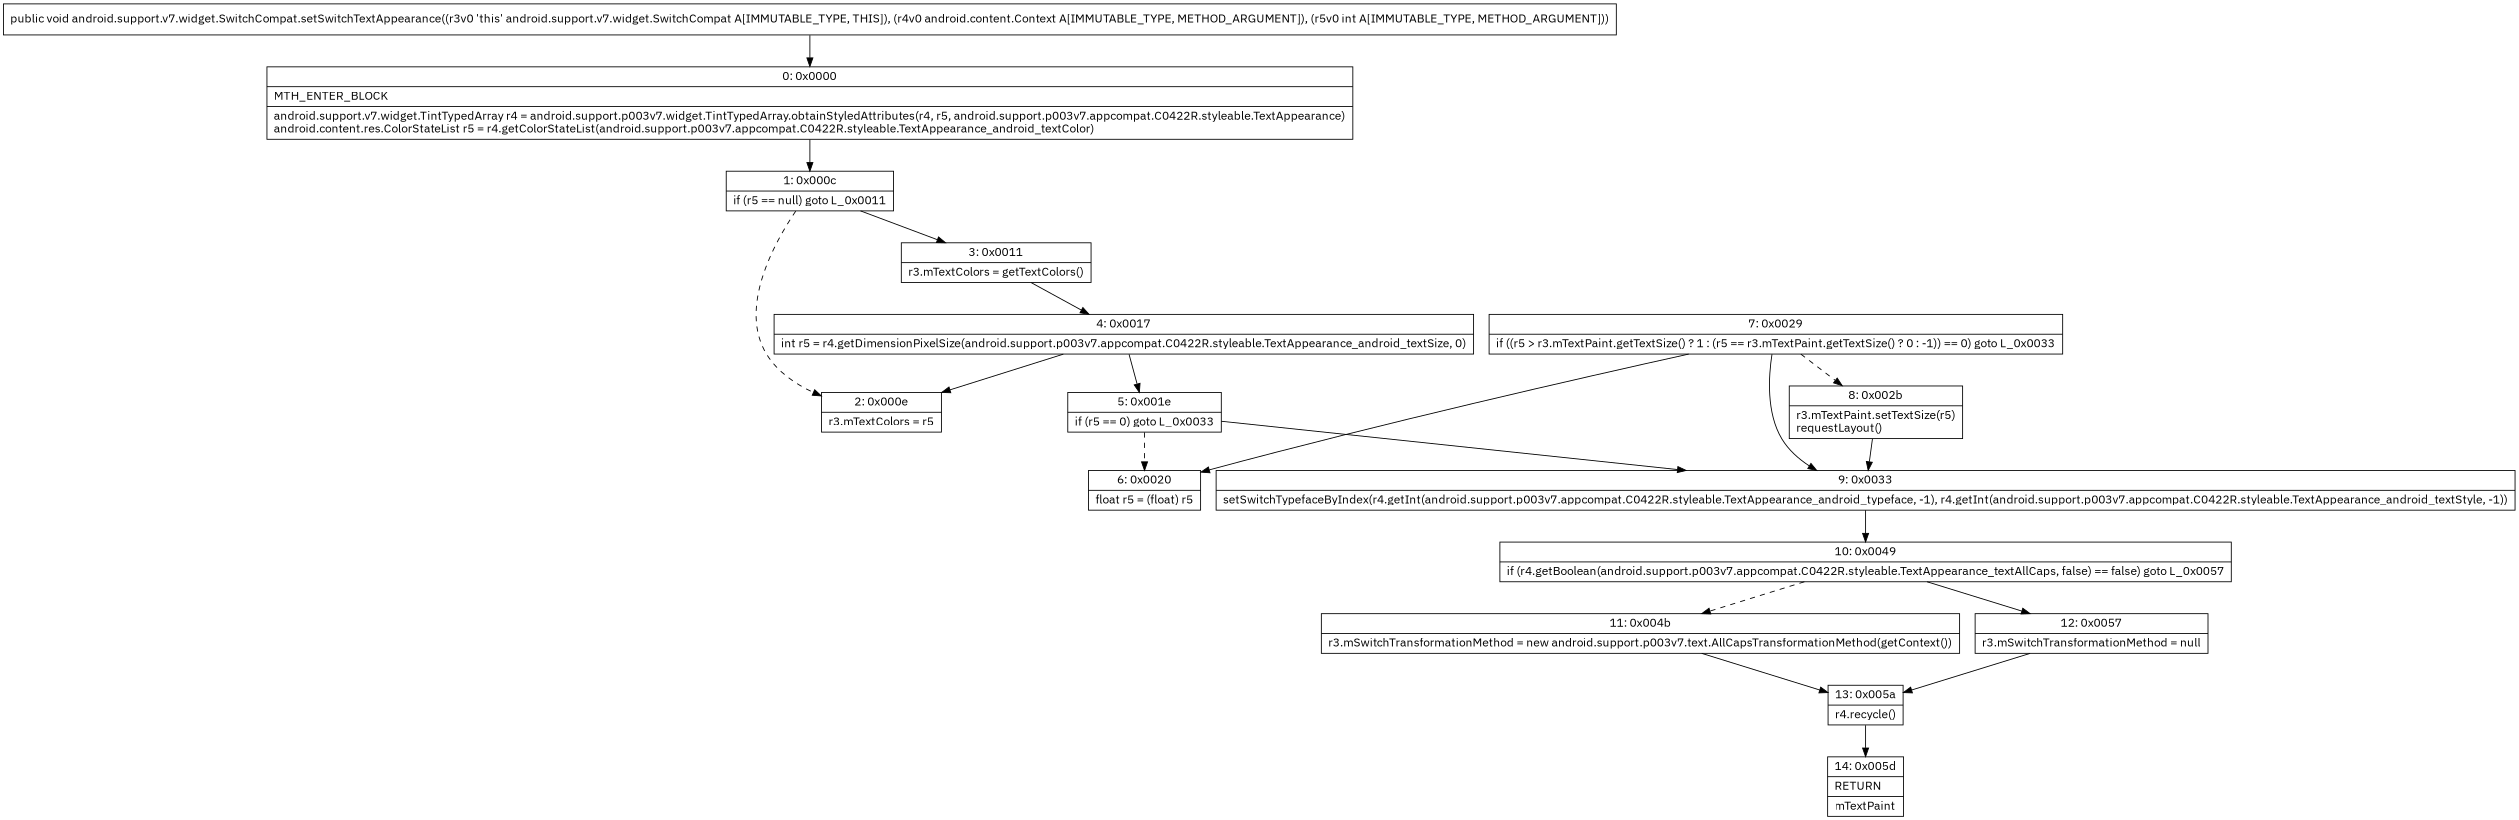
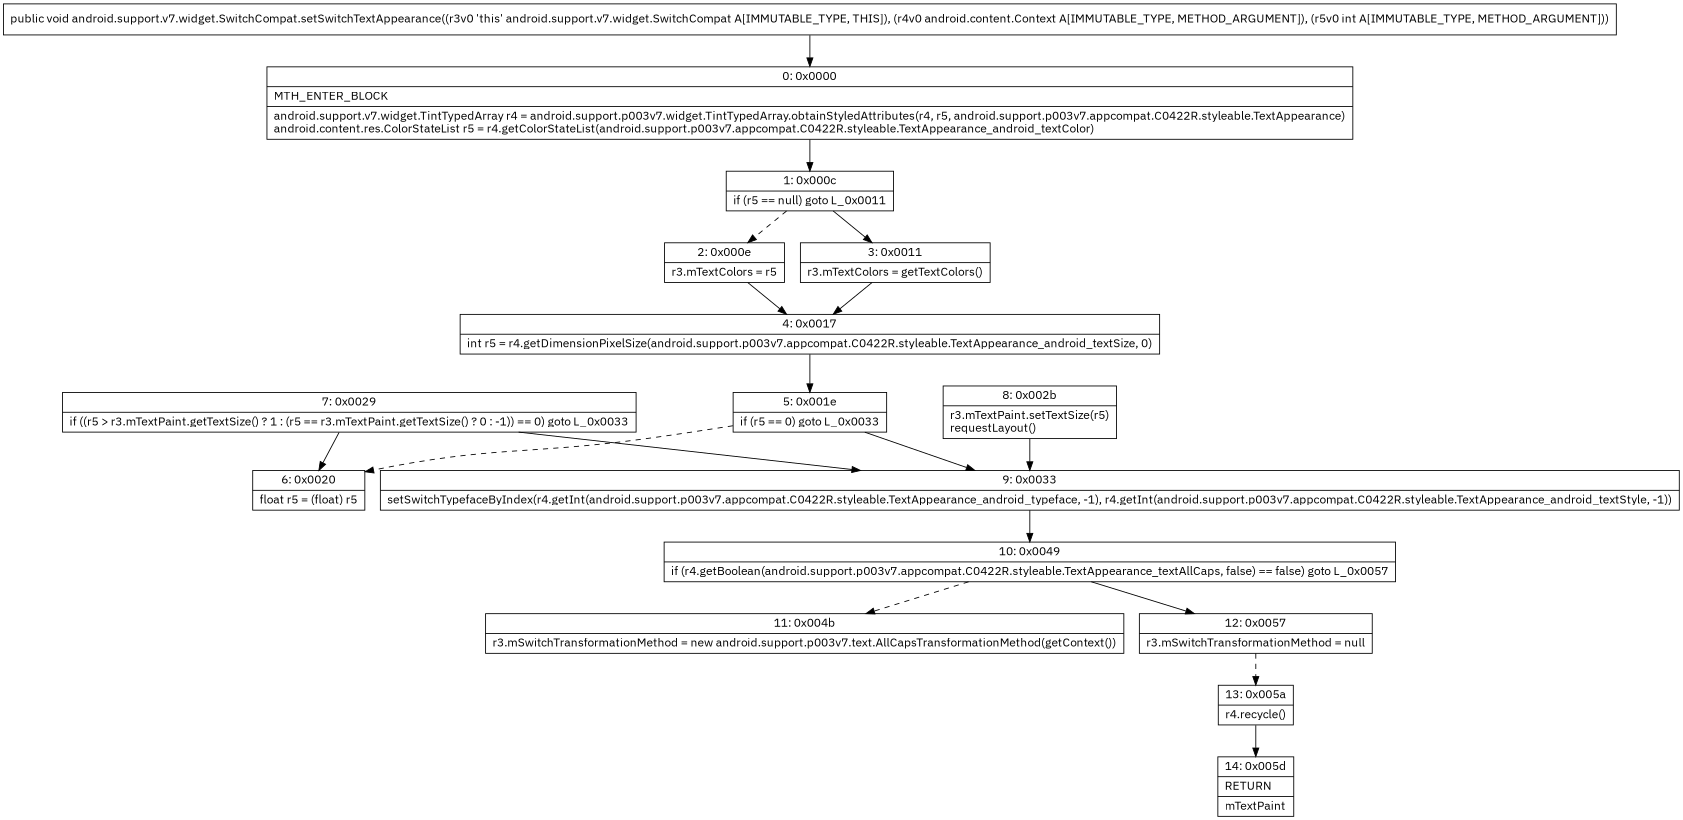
(1818, 367) -> none
(1007, 372) -> (764, 296)
(1761, 672) -> none
(1971, 672) -> (1256, 665)
